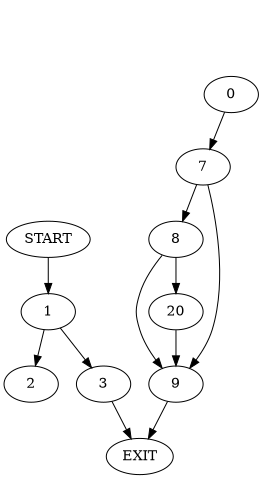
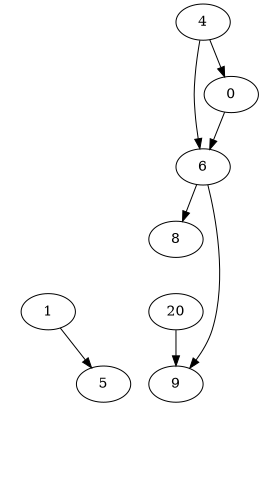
none -> (203, 22)
(203, 167) -> (203, 167)
(48, 239) -> none
(176, 271) -> none
(137, 307) -> none
(31, 384) -> none
(104, 384) -> (104, 384)
(140, 457) -> none
